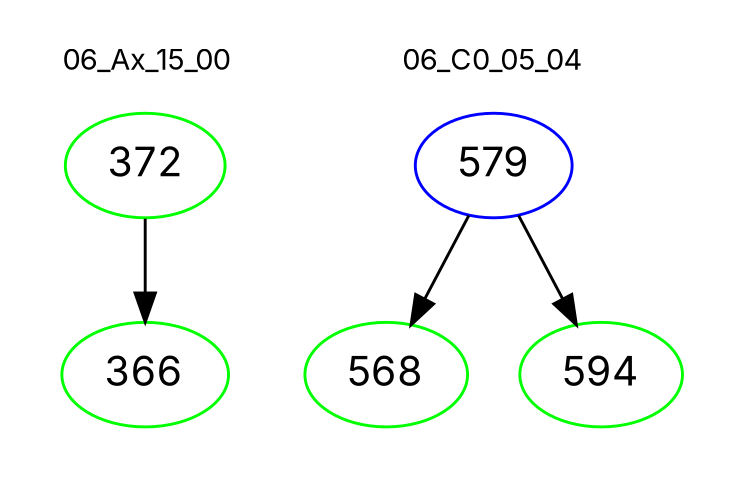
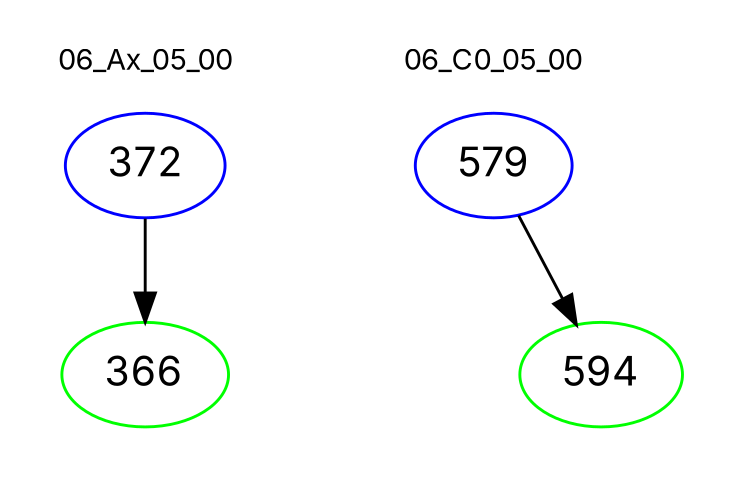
(147, 62) -> (147, 62)
(494, 62) -> (494, 62)
(145, 166) -> (145, 166)
(386, 375) -> none
